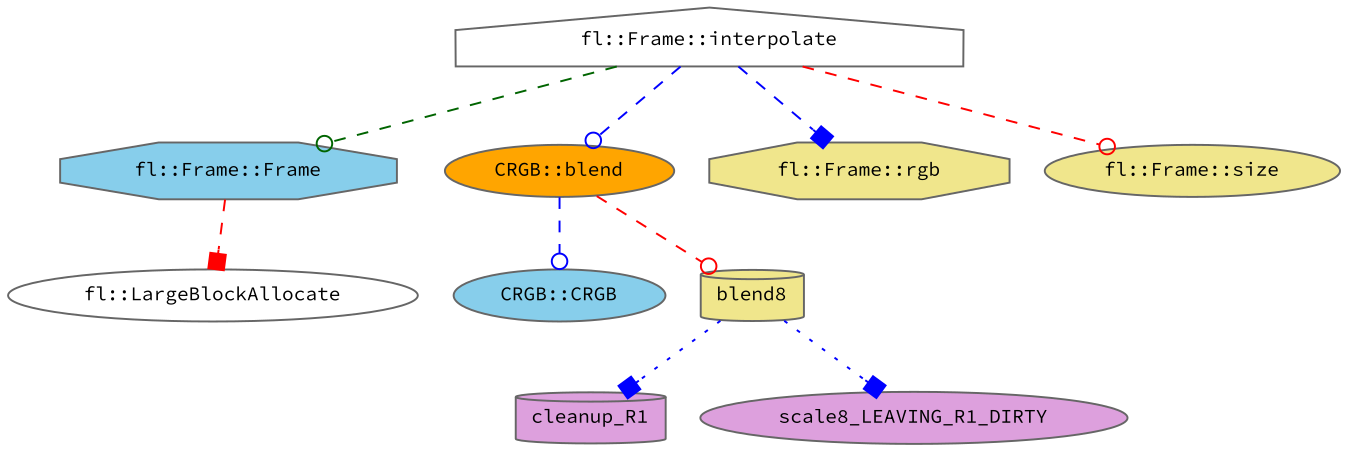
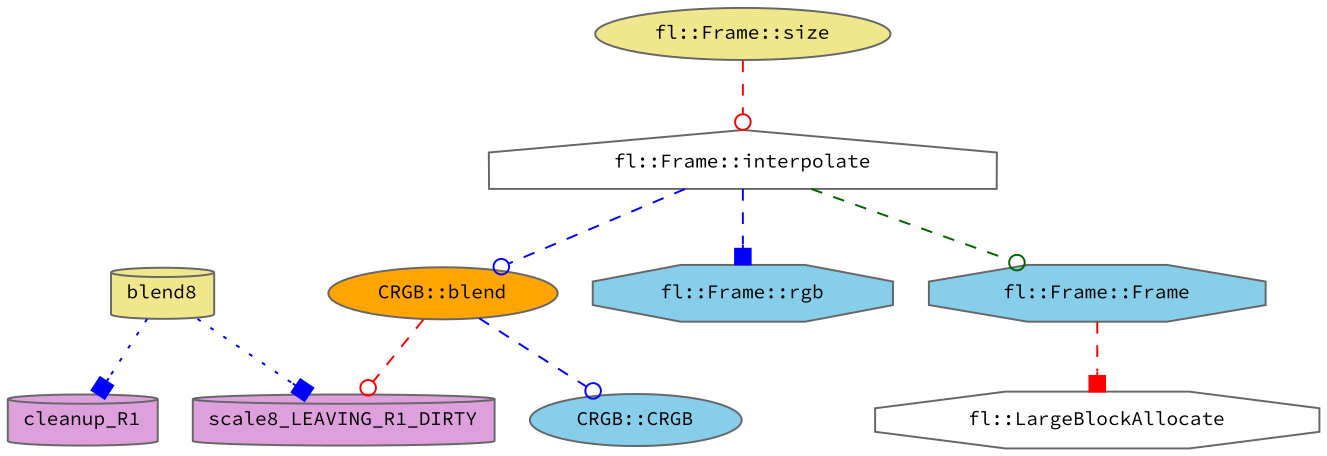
(951, 106) -> (743, 87)
(859, 171) -> (743, 293)
(649, 229) -> (398, 350)
(213, 295) -> (1097, 420)
(914, 418) -> (344, 420)
